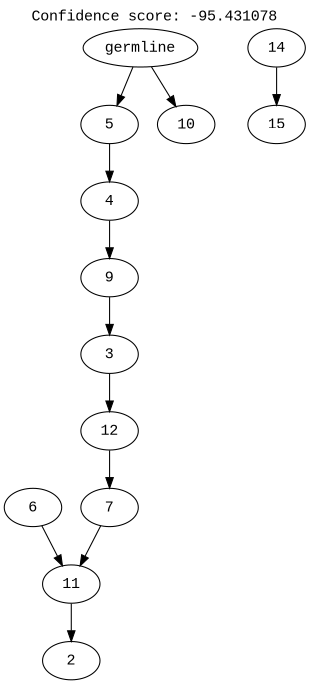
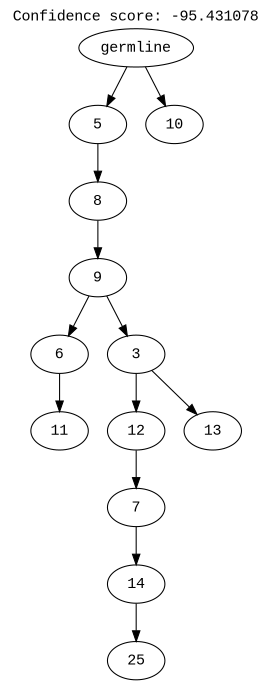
(277, 124) -> (136, 661)
(110, 201) -> (98, 201)
none -> (81, 311)
none -> (213, 431)
(93, 541) -> (136, 541)
(71, 661) -> none
